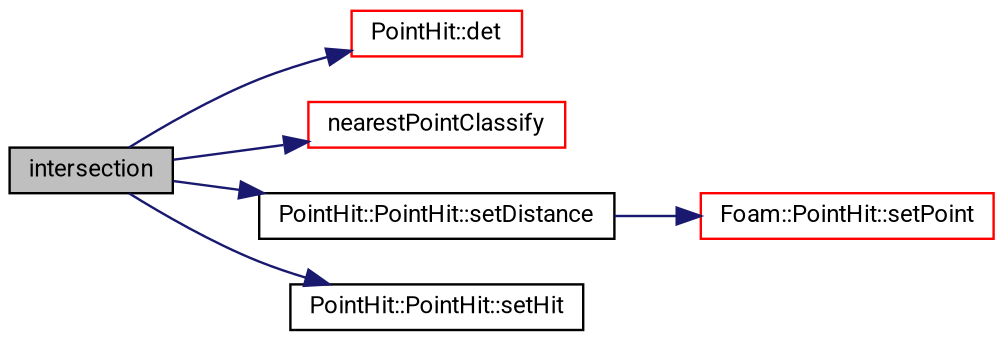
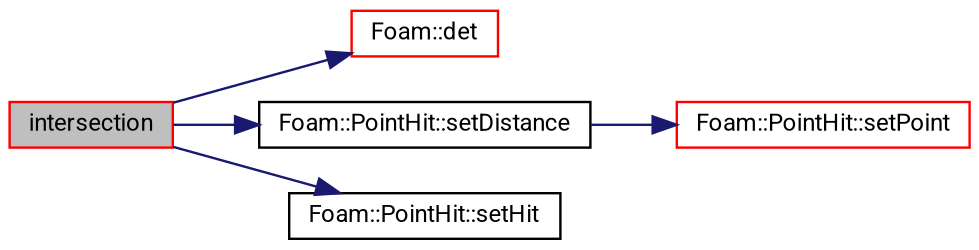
(437, 34) -> (425, 34)
(437, 125) -> none
(91, 170) -> (91, 125)
(437, 216) -> (425, 125)
(437, 307) -> (425, 216)
